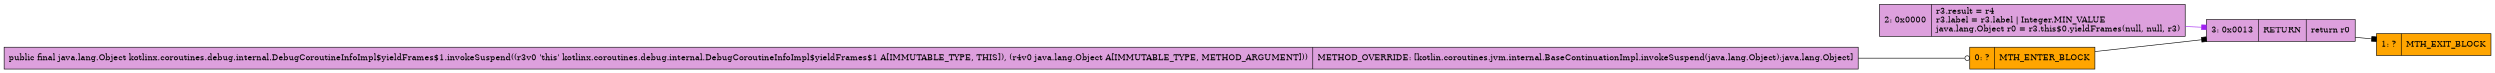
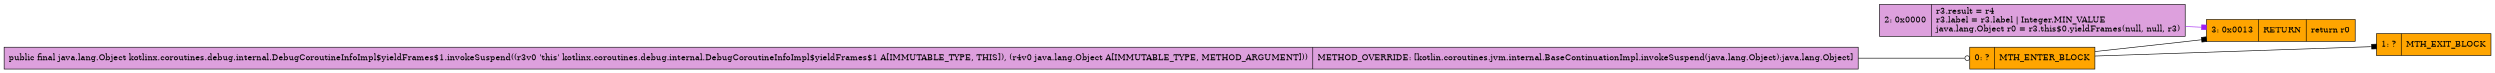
(2281, 30) -> (2281, 30)
(2363, 38) -> (2233, 51)
